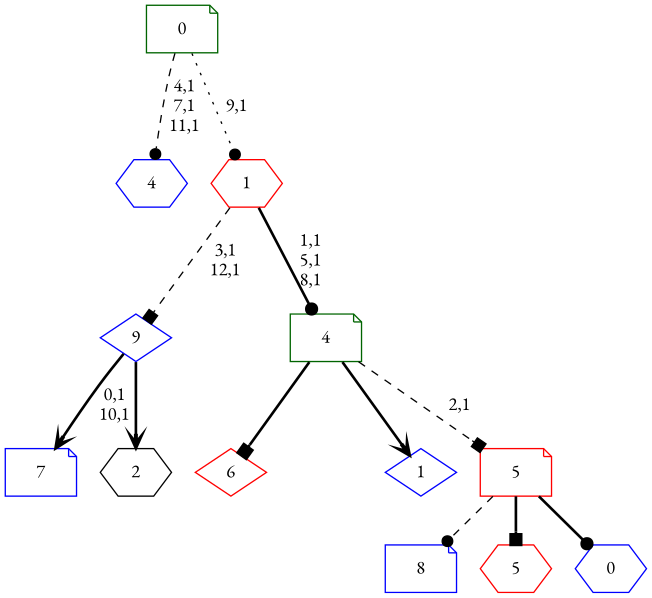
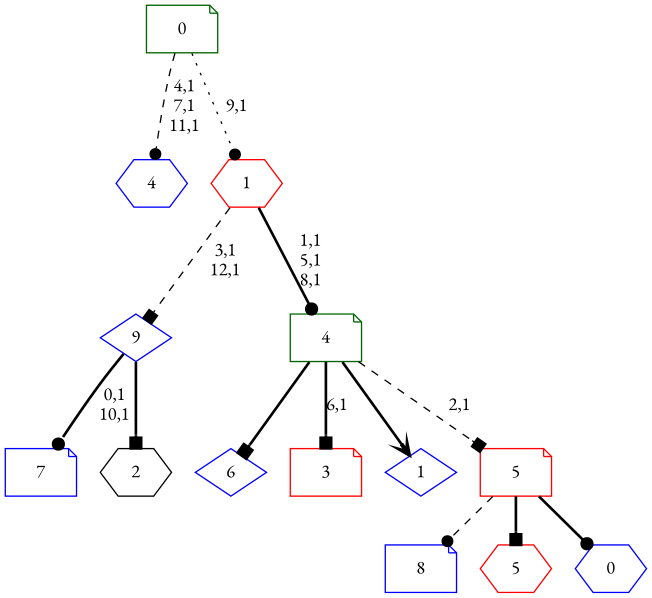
(92, 395) -> (92, 395)
(136, 398) -> (136, 398)
(231, 472) -> (231, 472)
none -> (326, 472)
